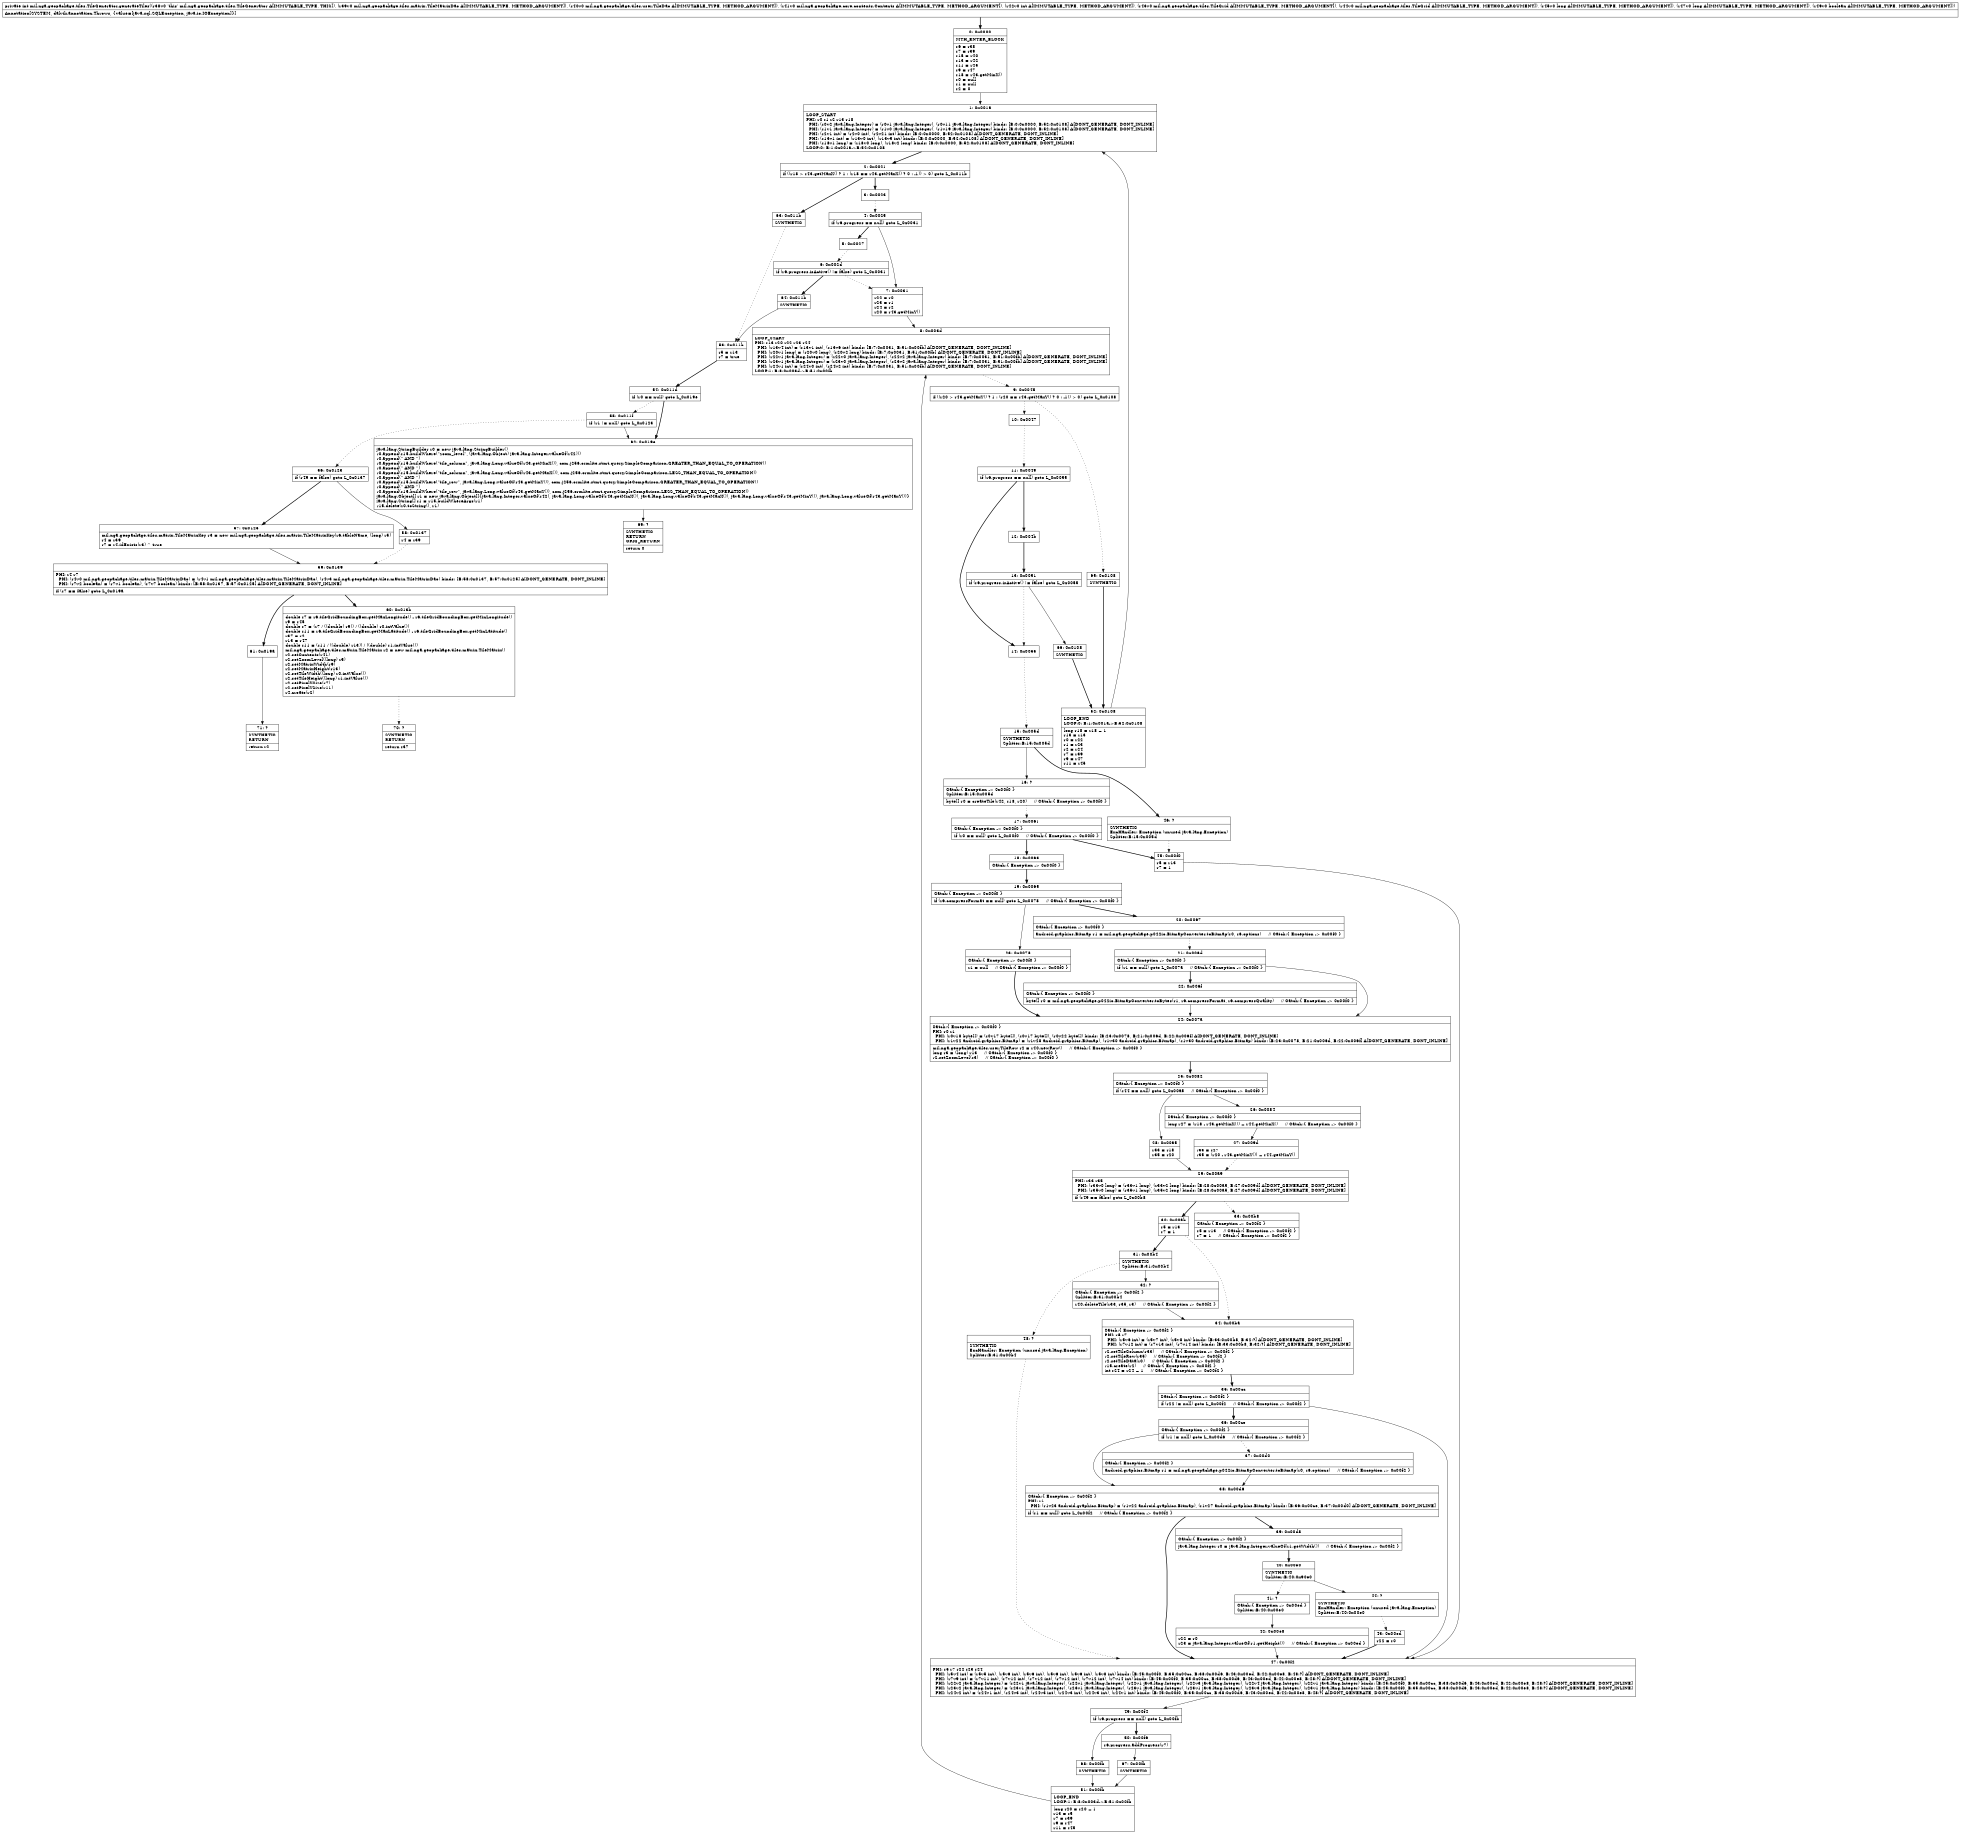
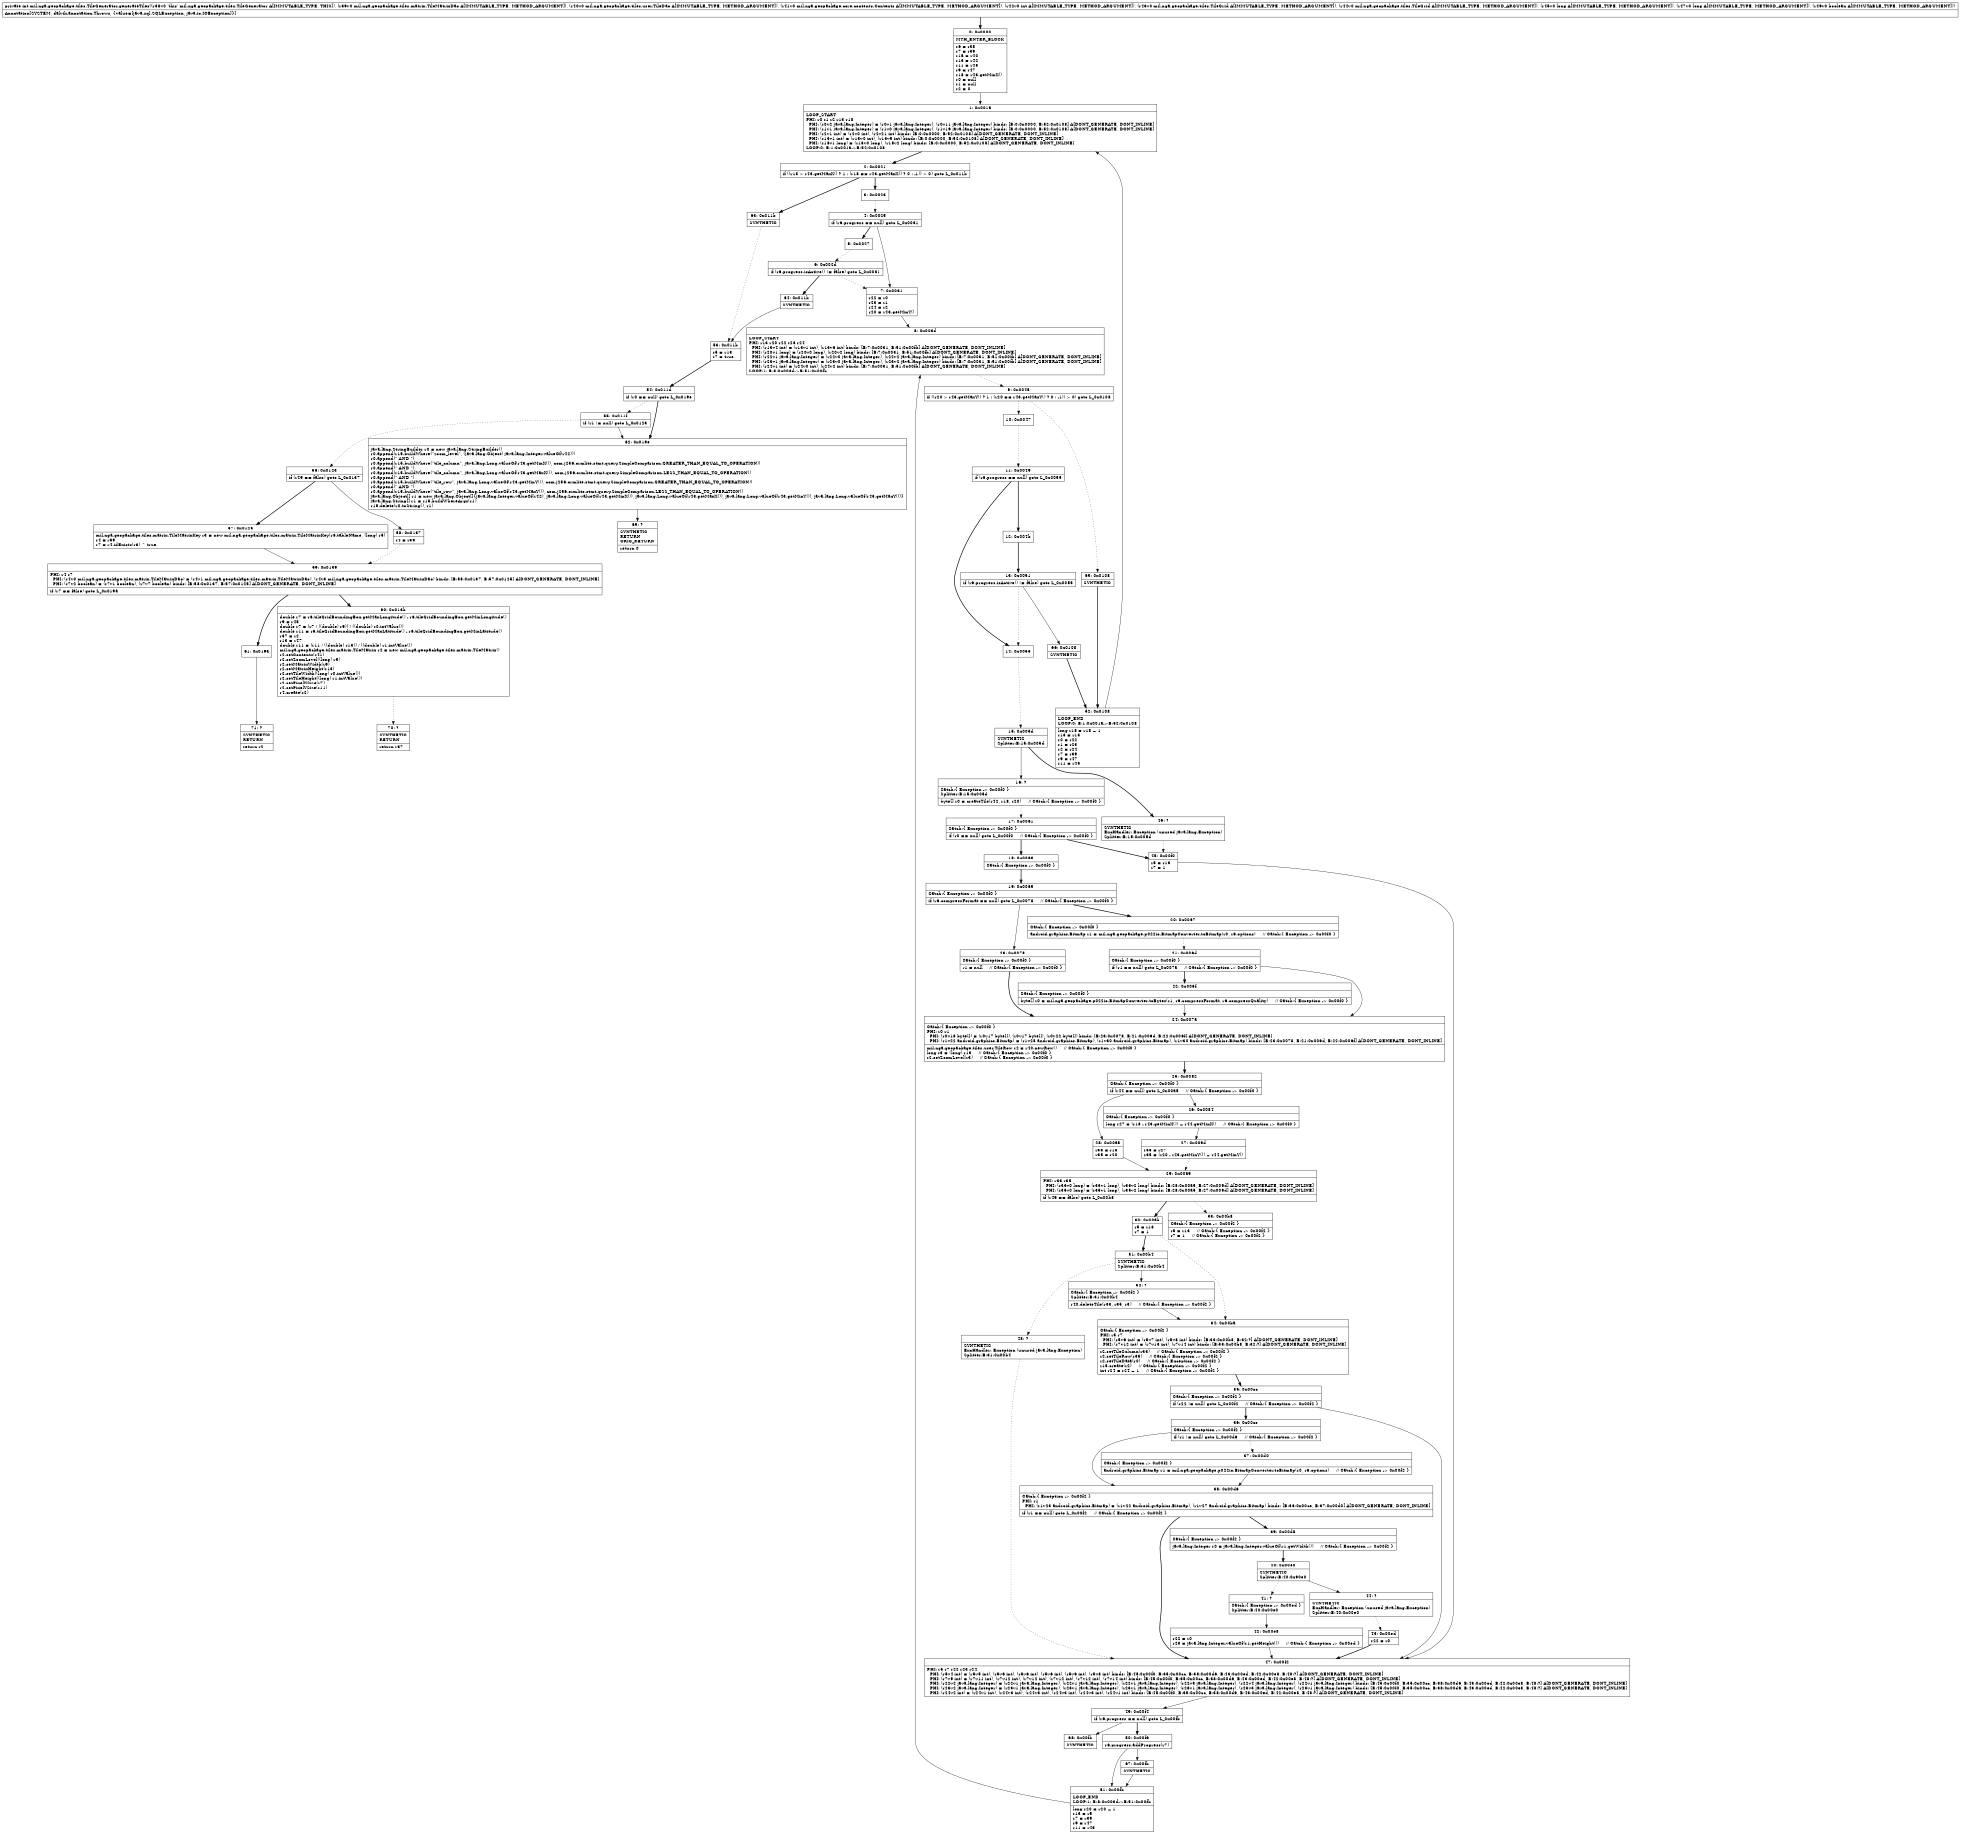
(1093, 1779) -> (1116, 1764)
